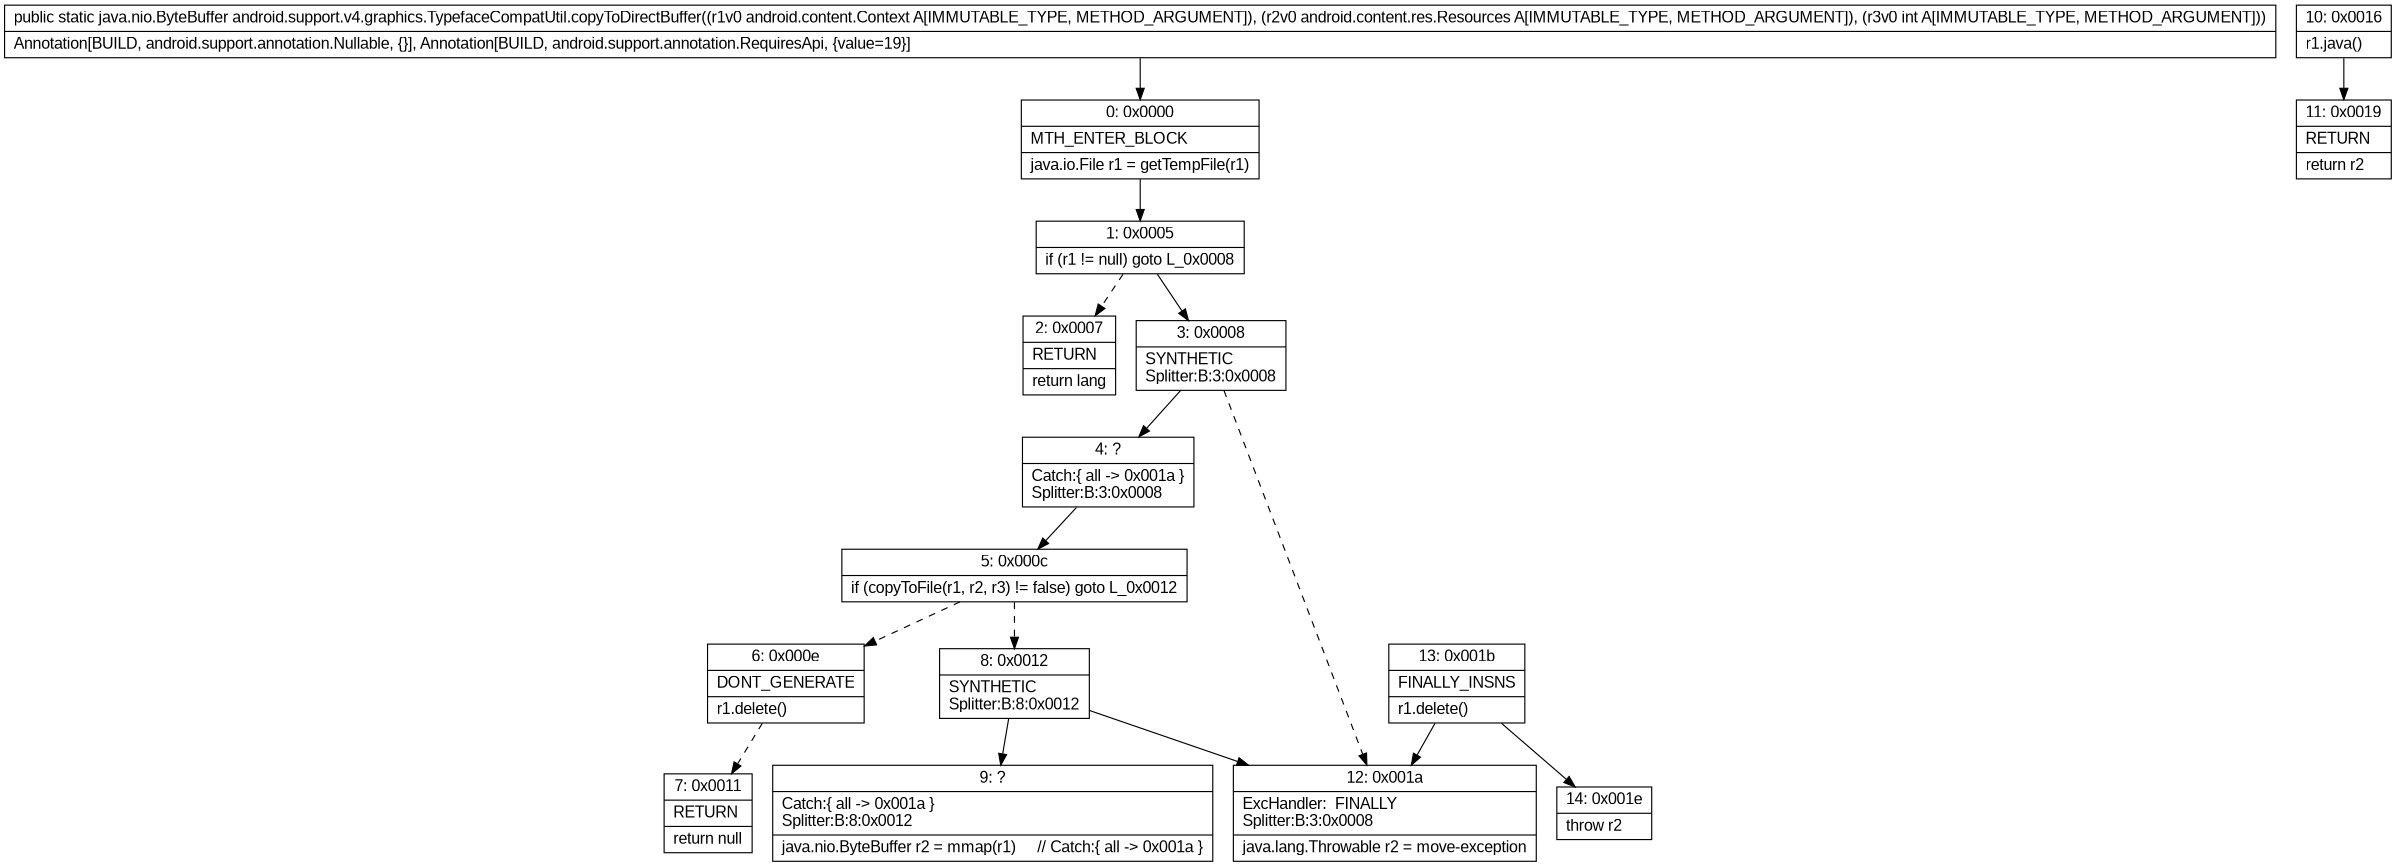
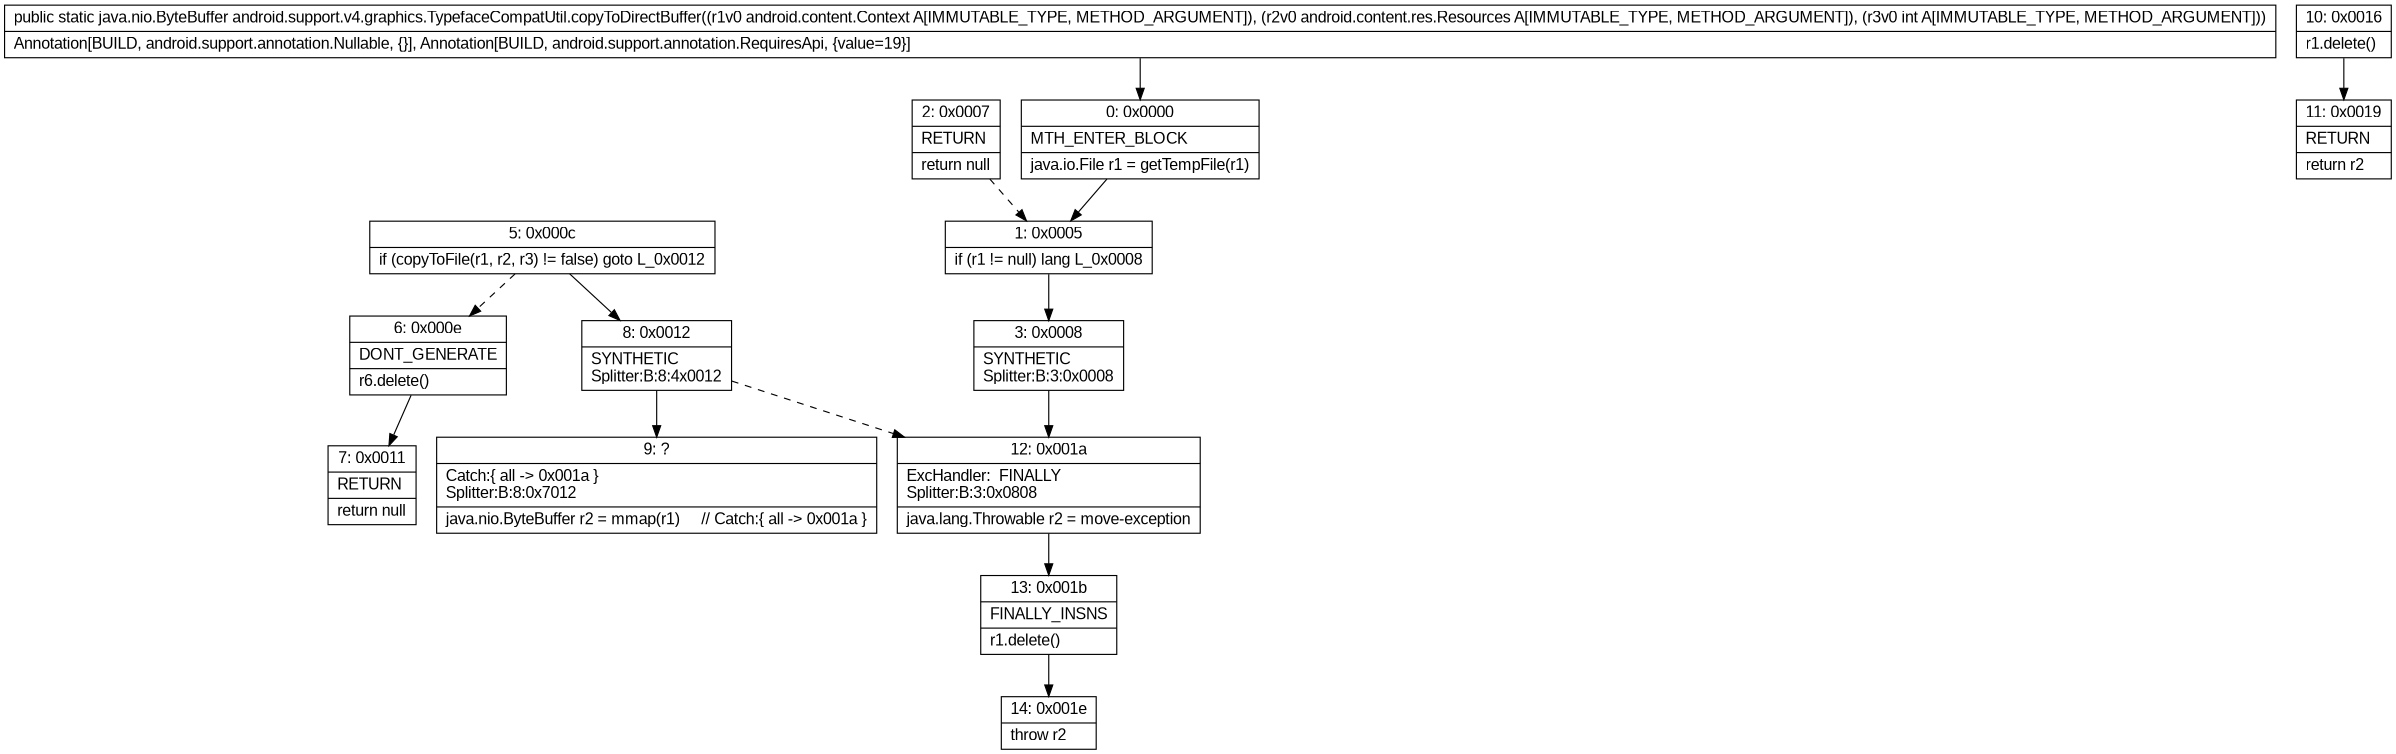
(2334, 44) -> (2341, 44)
(1140, 260) -> (1049, 260)
(1112, 290) -> (1004, 196)
(1069, 381) -> (956, 165)
(1108, 472) -> none
(1293, 572) -> (1049, 408)
(1014, 620) -> (591, 293)
(1014, 705) -> (657, 377)
(752, 709) -> (394, 381)
(1163, 736) -> (813, 407)
(1426, 739) -> (1049, 549)
(750, 743) -> (402, 415)
(848, 821) -> (512, 493)
(1308, 821) -> (972, 493)
